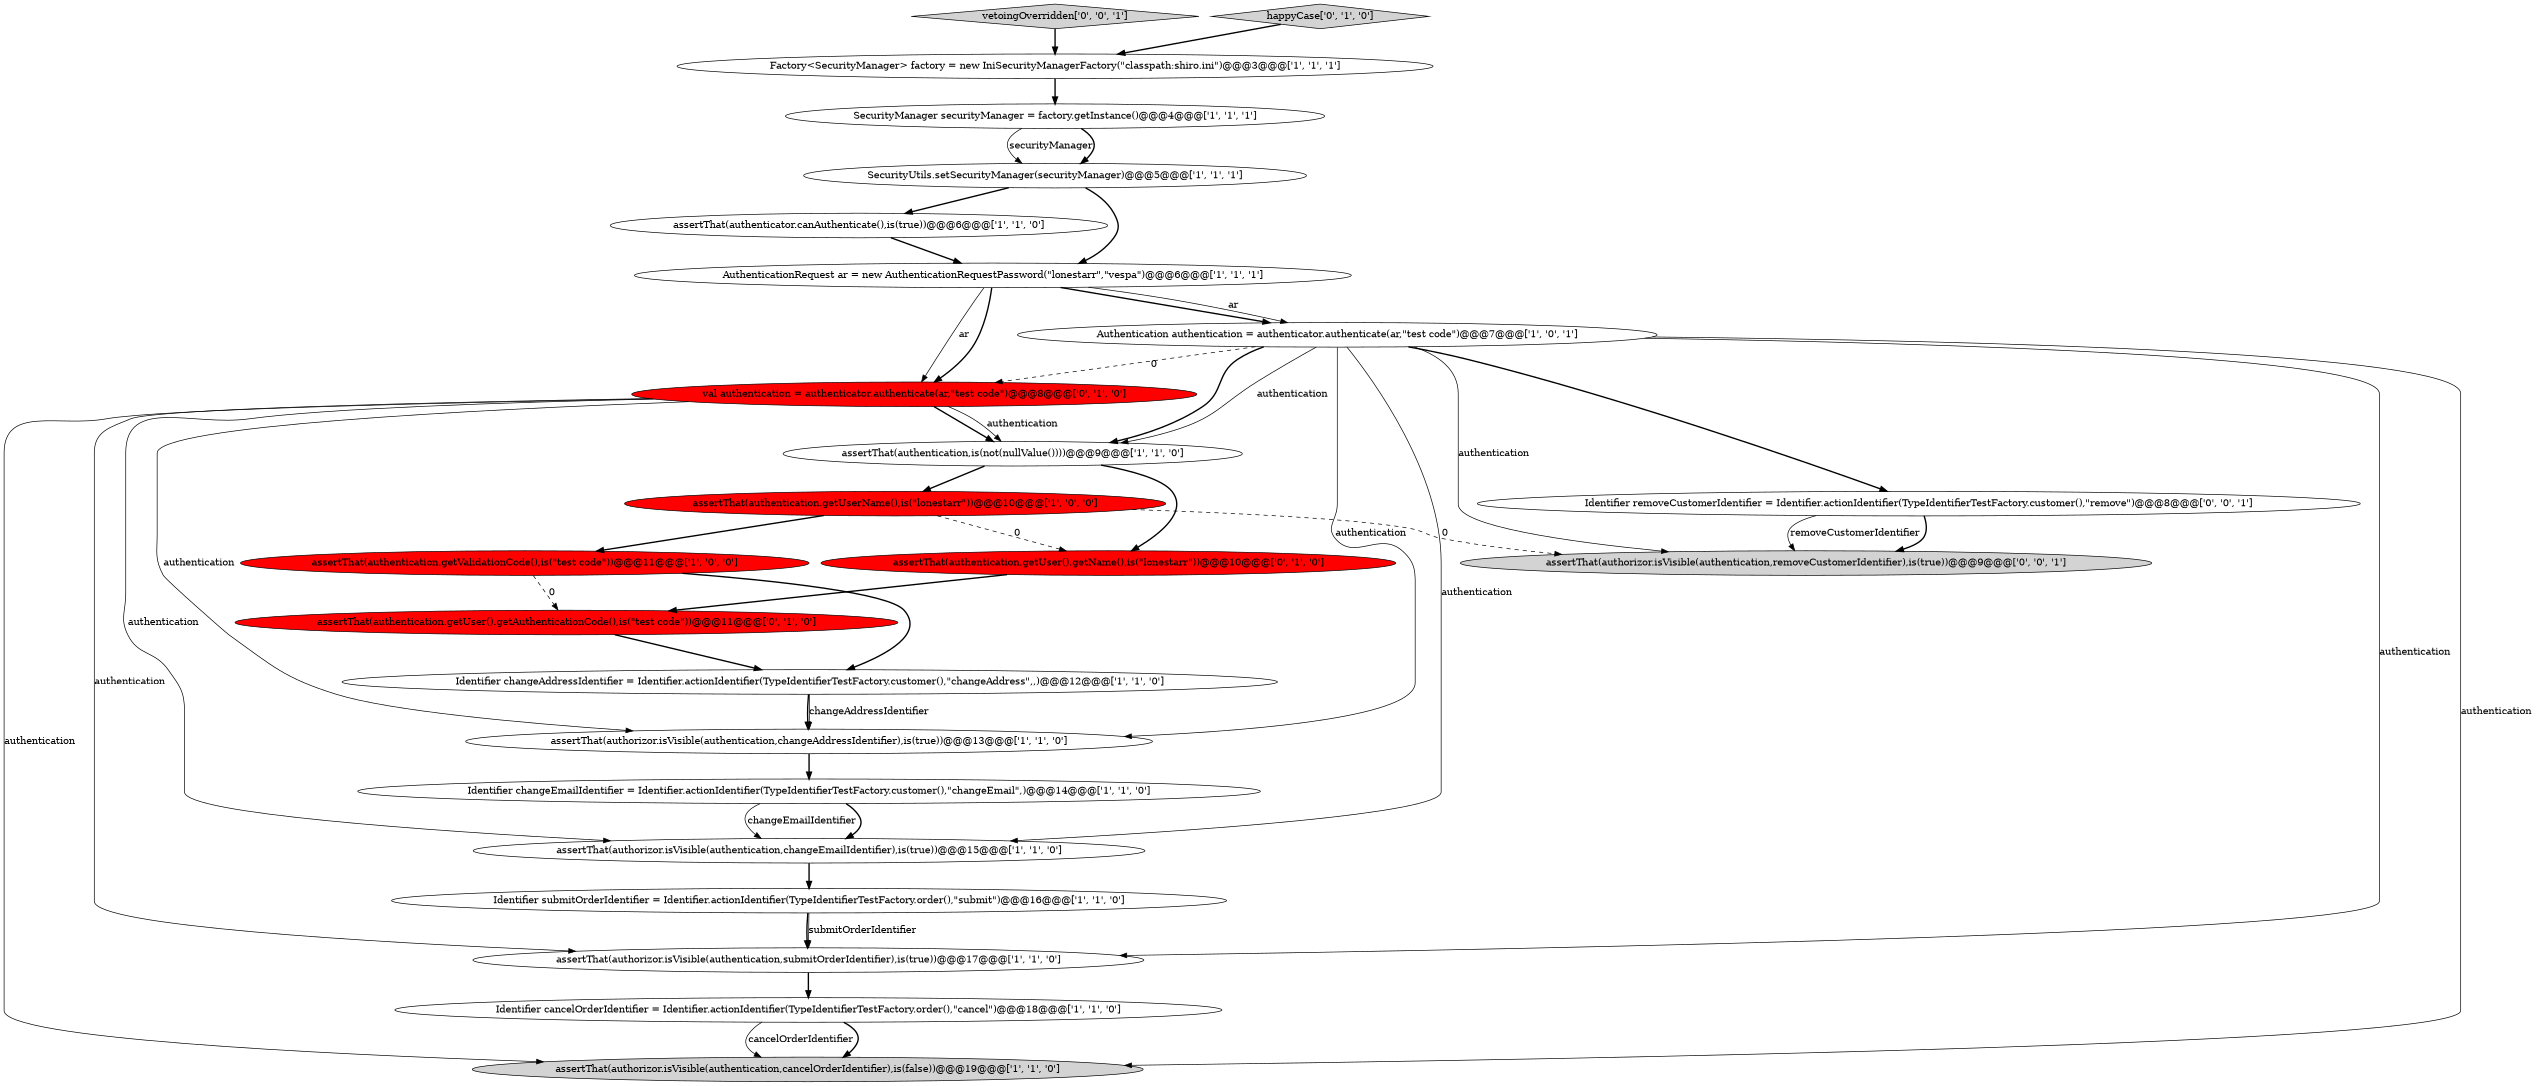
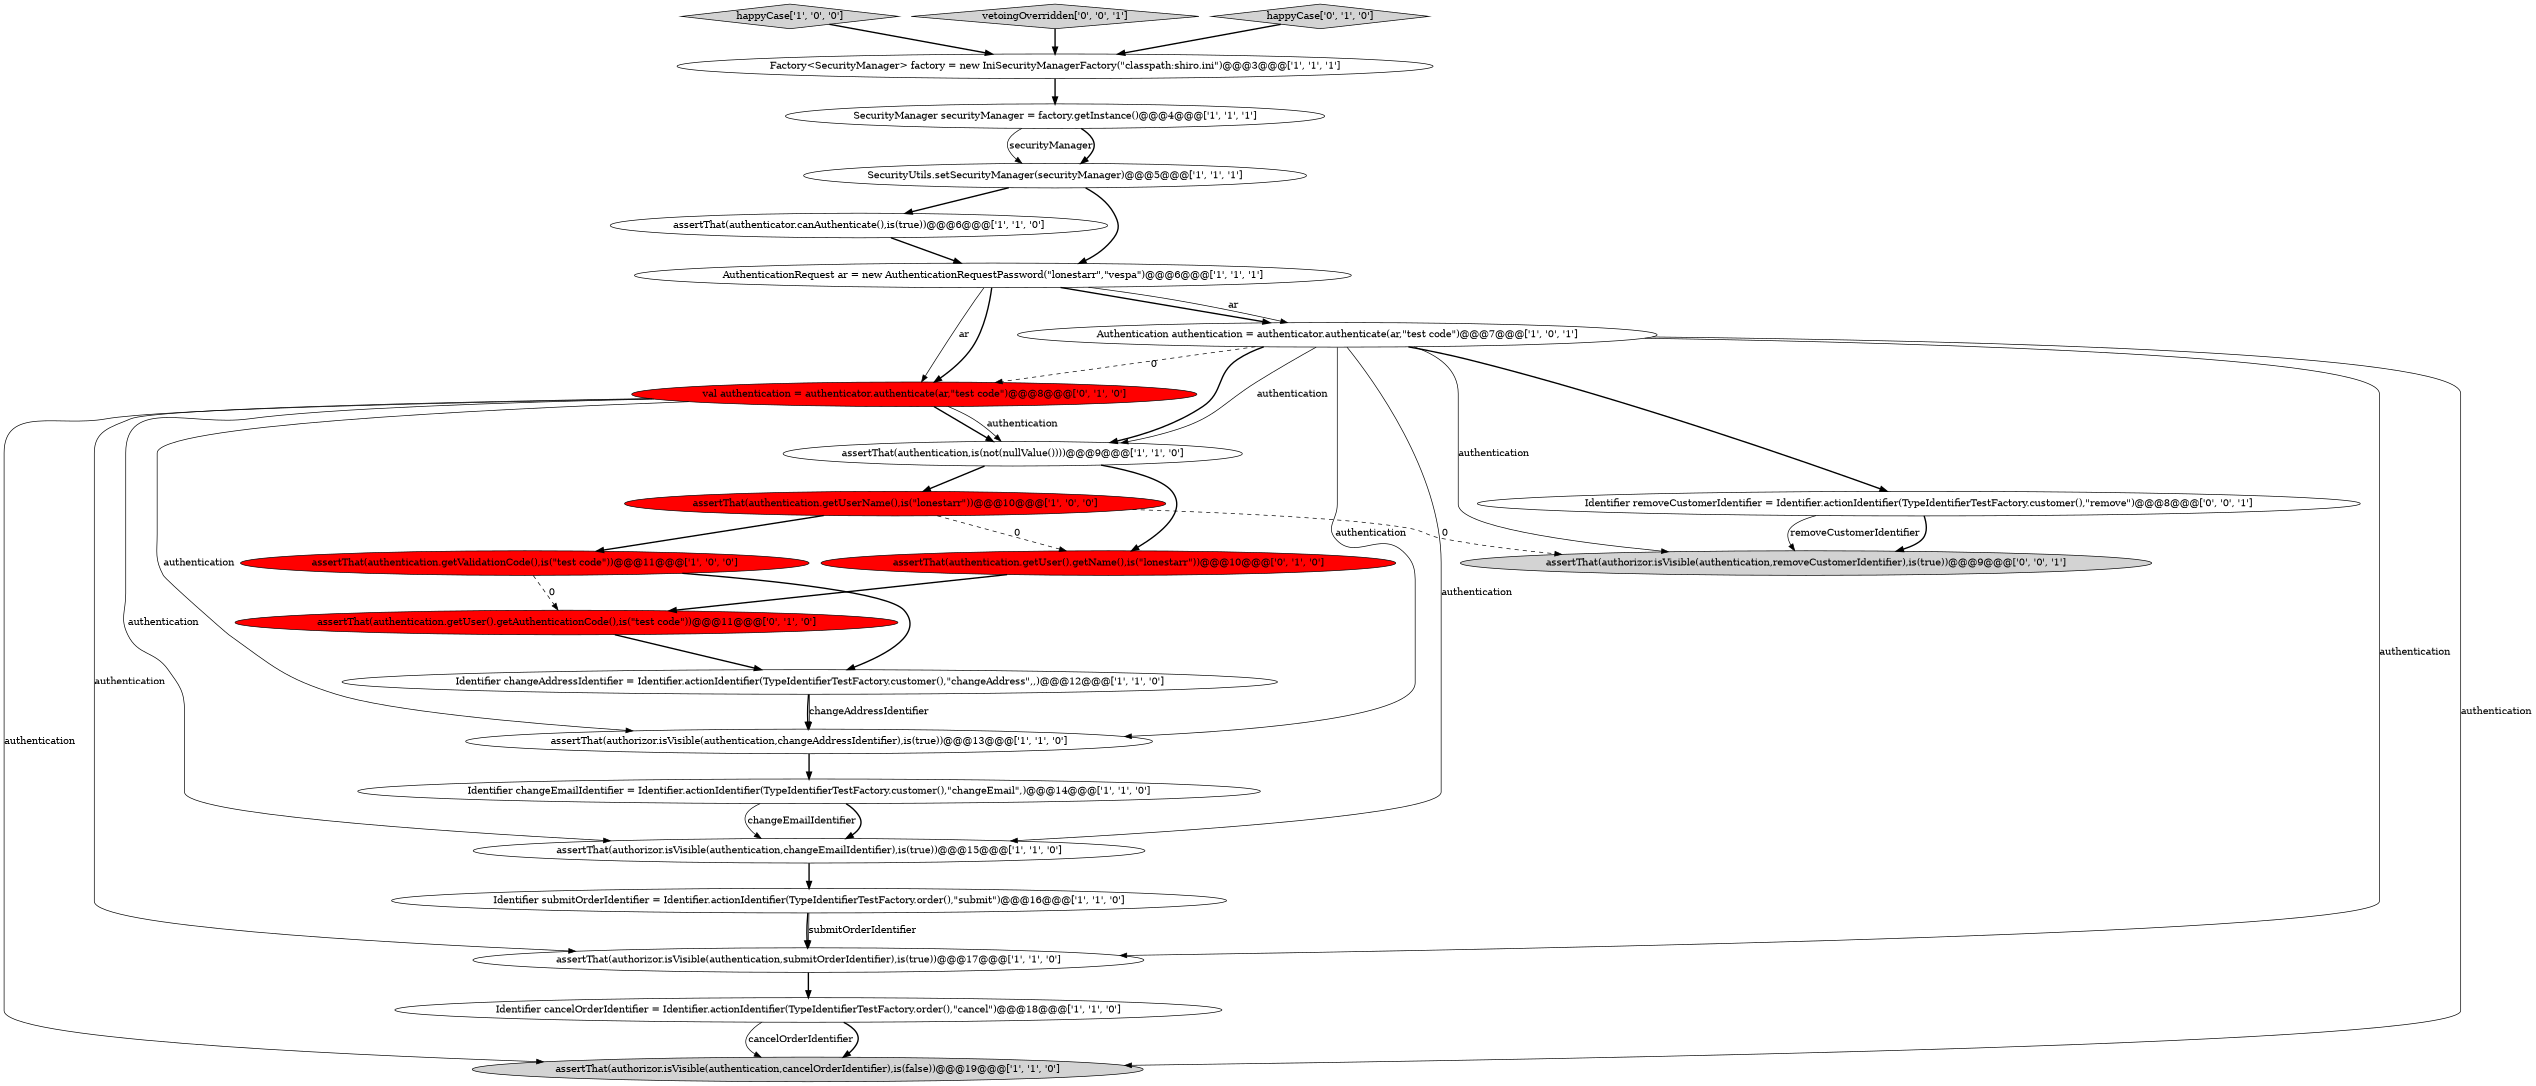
none -> (790, 16)
